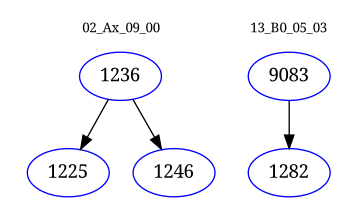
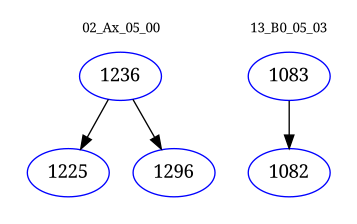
(121, 29) -> (121, 29)
(289, 76) -> (289, 76)
(174, 173) -> (174, 173)
(289, 173) -> (289, 173)
